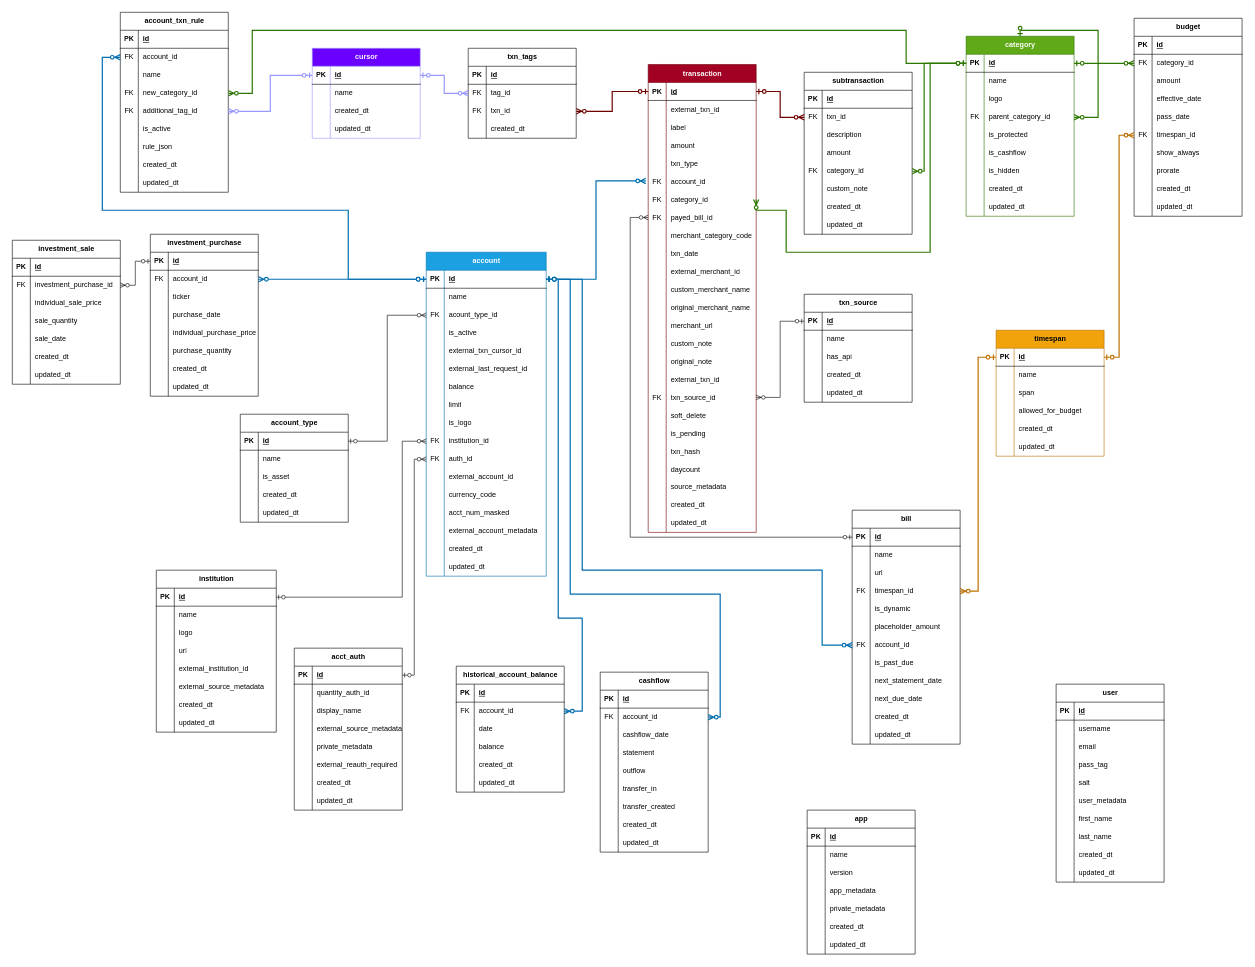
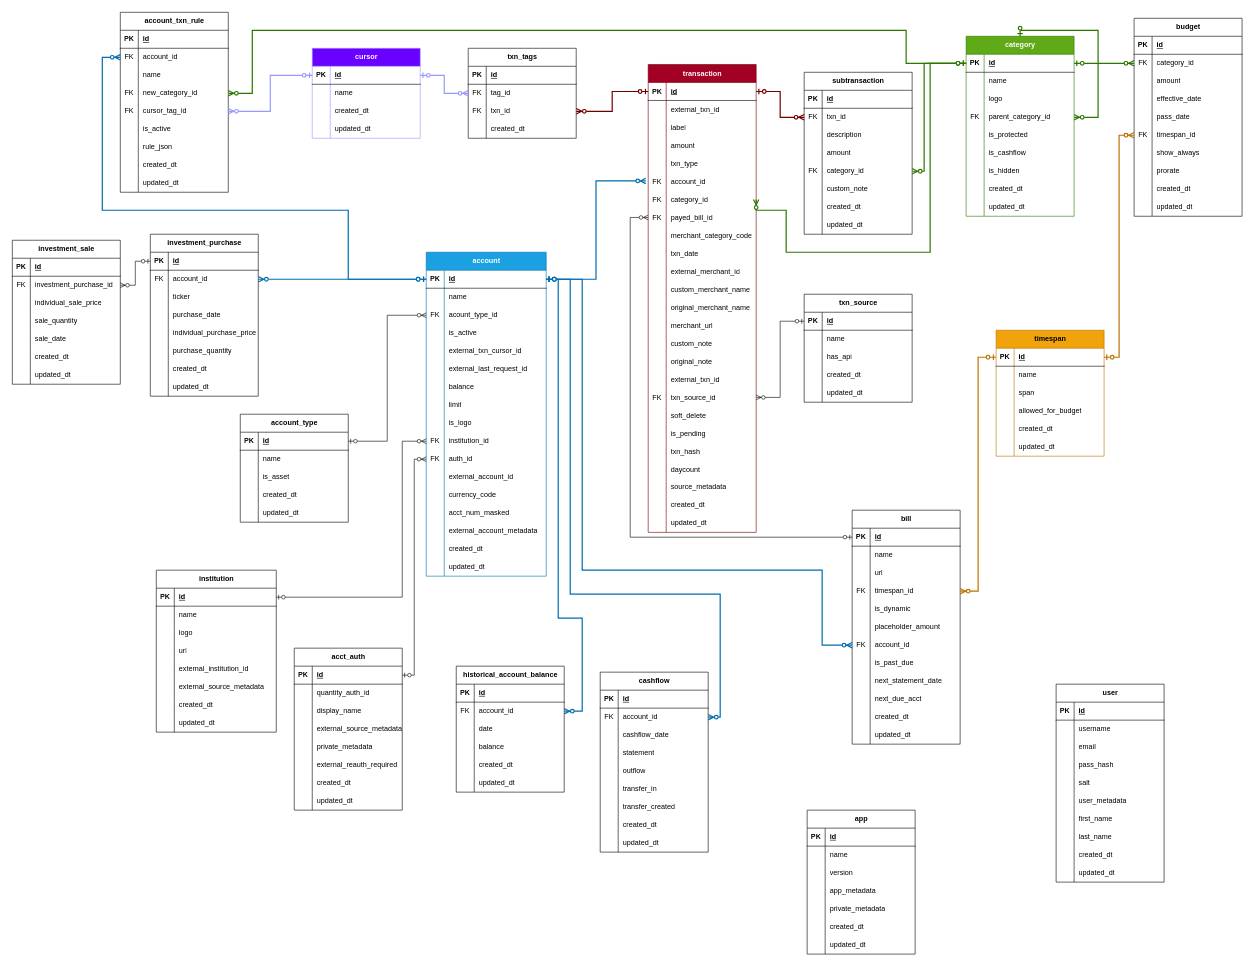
(174, 111) -> (168, 111)
(901, 699) -> (901, 699)
(1095, 765) -> (1097, 765)
